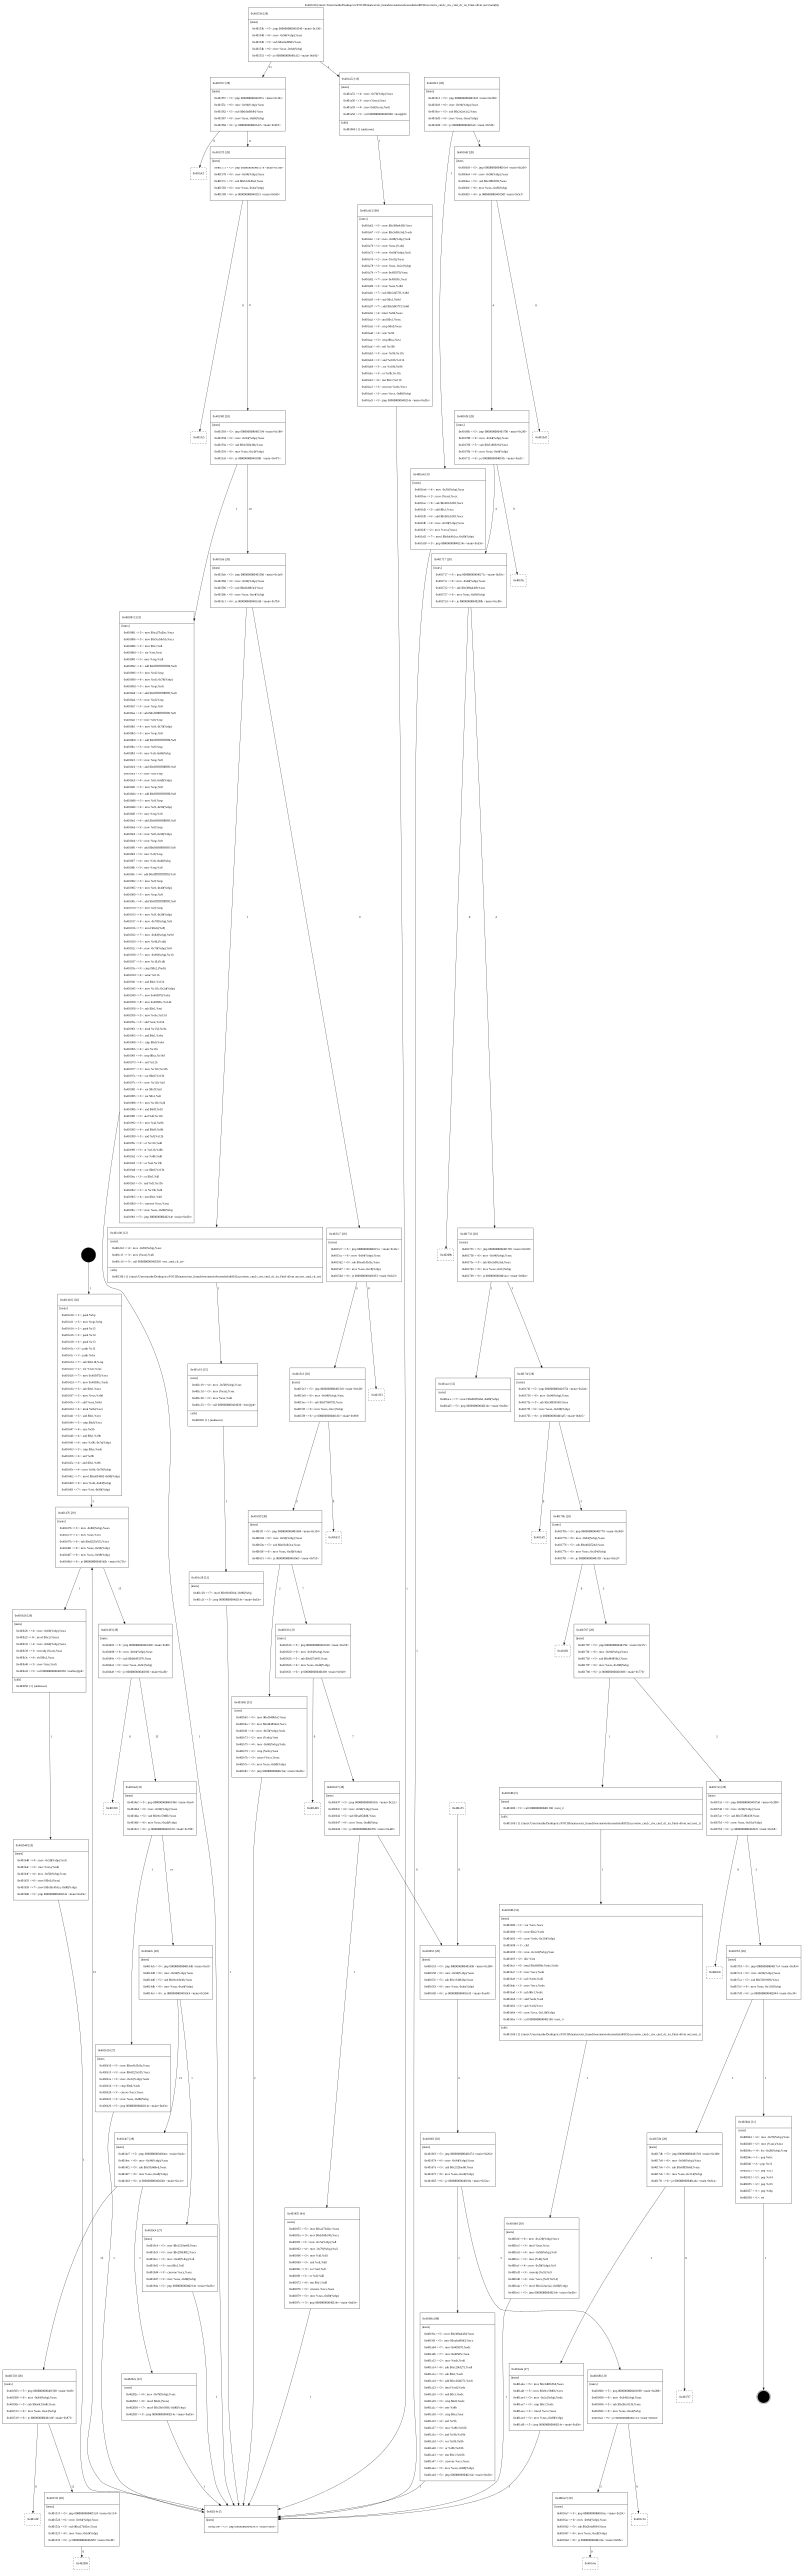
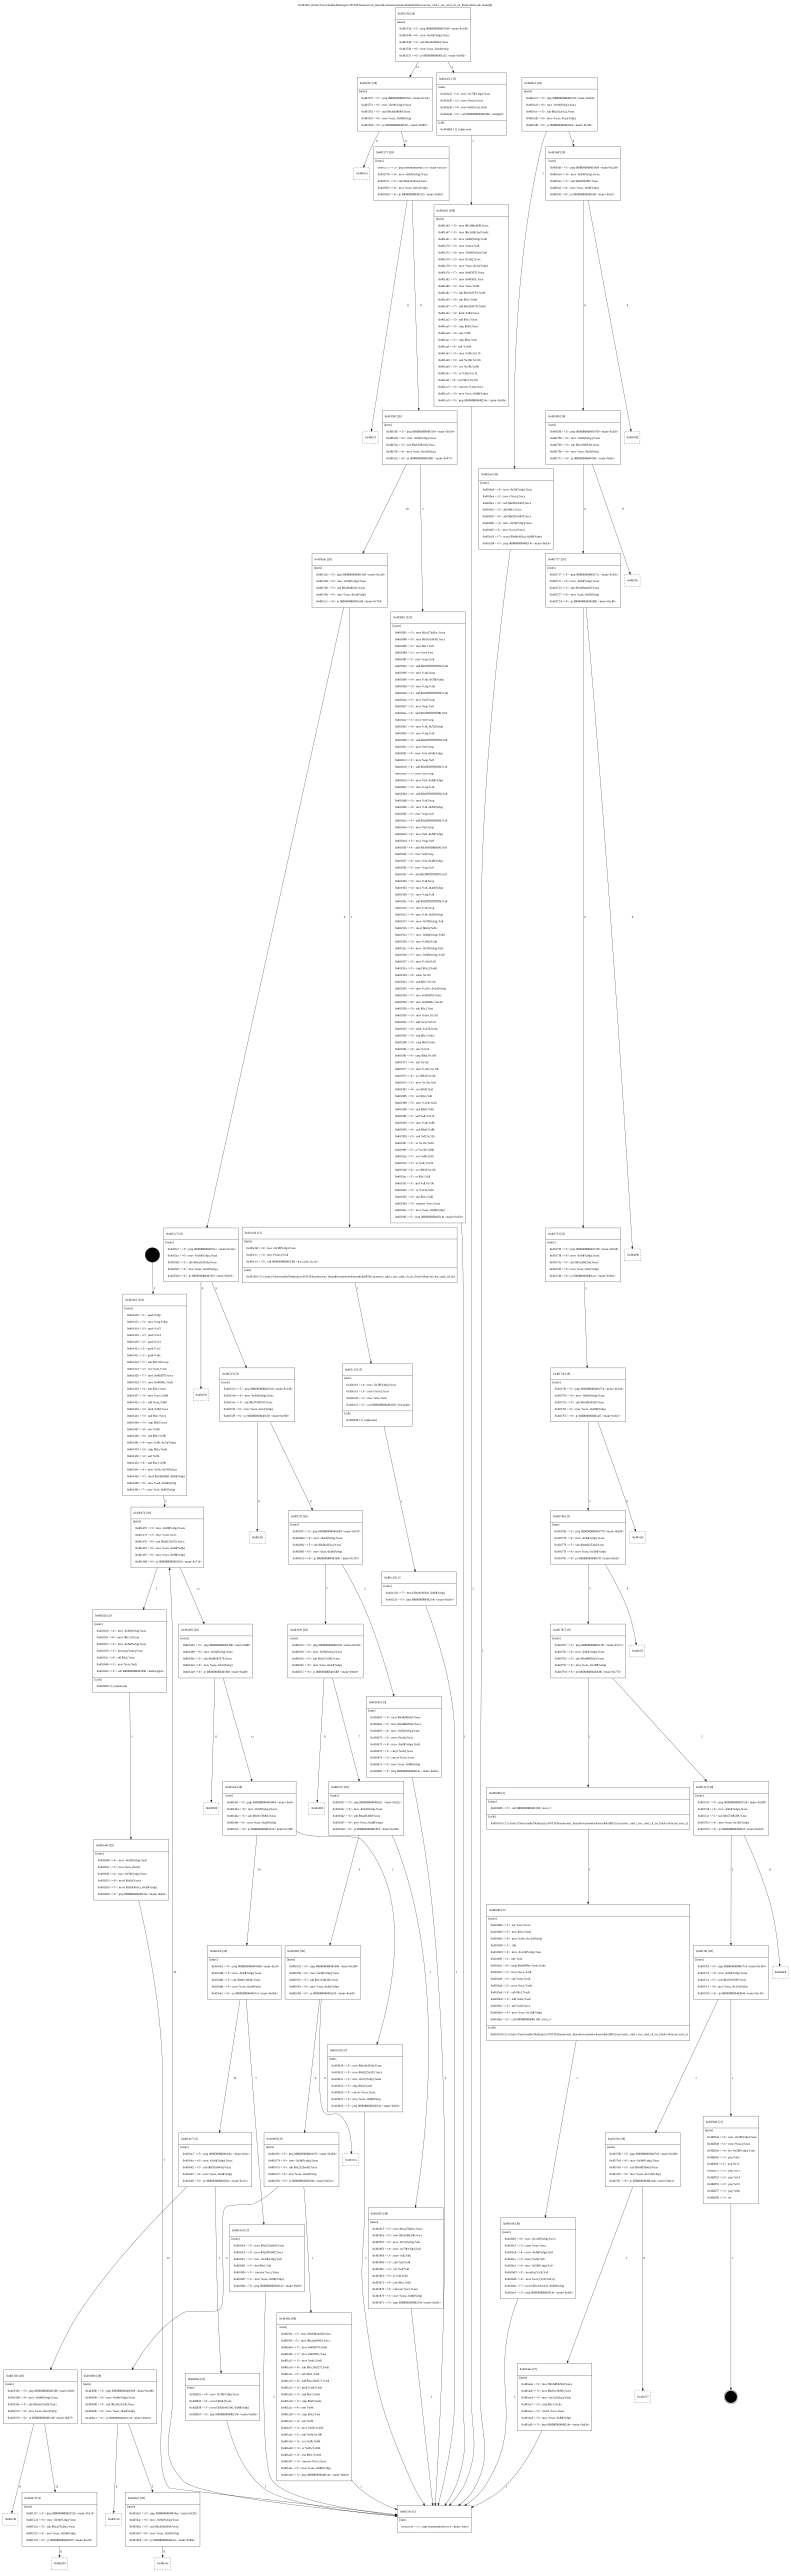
(473, 1395) -> none
(458, 1879) -> (320, 2084)
